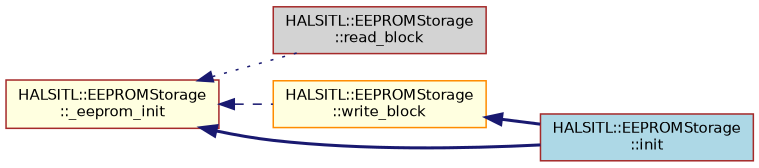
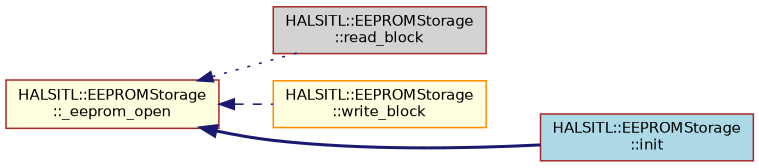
(112, 104) -> (112, 104)
(521, 122) -> none
